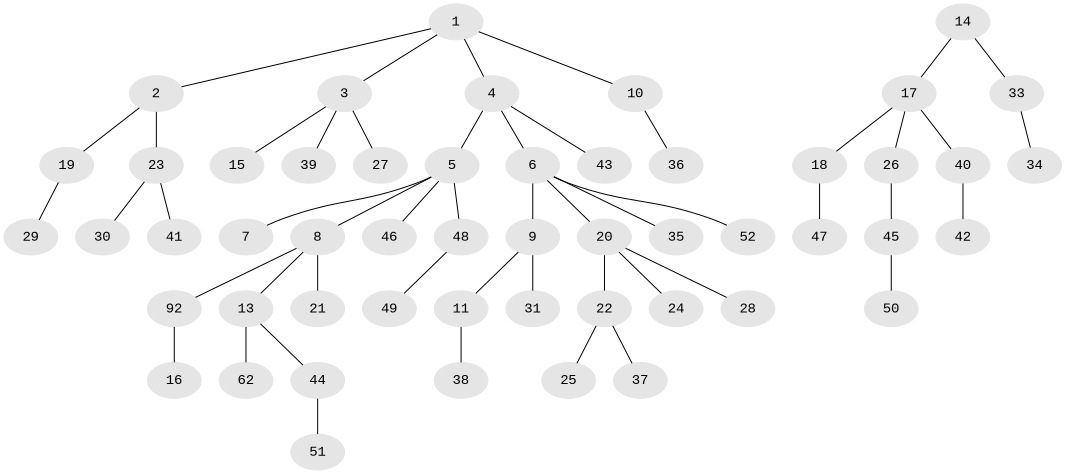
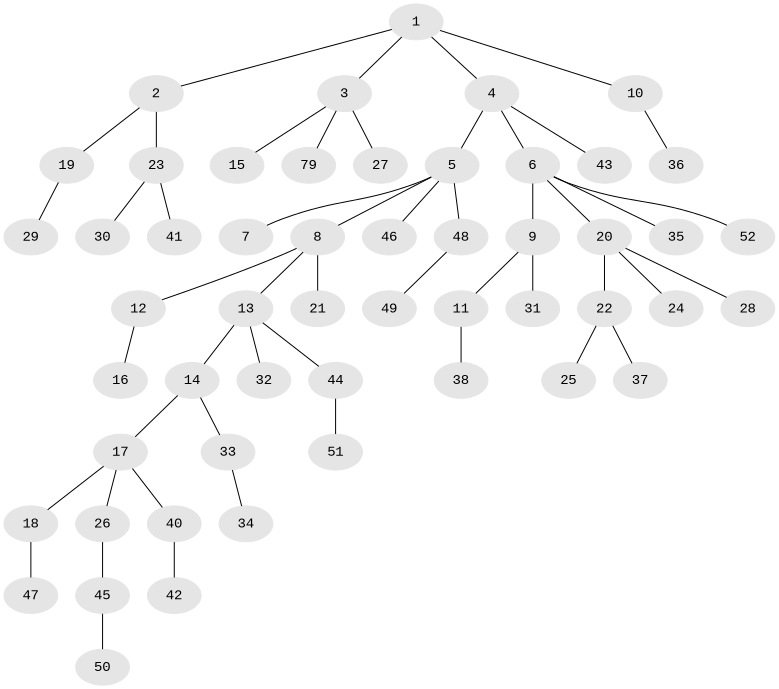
(309, 165) -> (309, 165)
(174, 309) -> (138, 309)
none -> (219, 345)
(246, 380) -> (264, 380)
